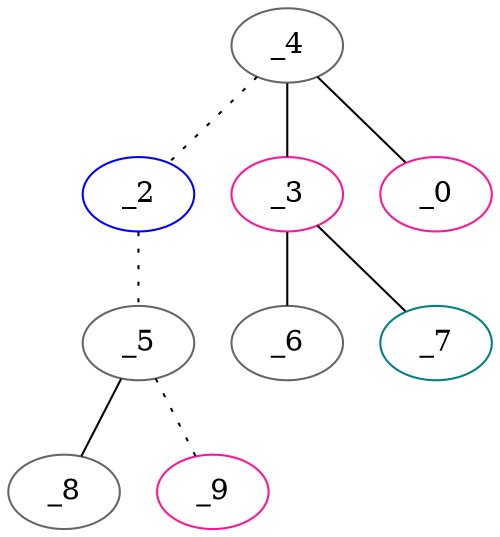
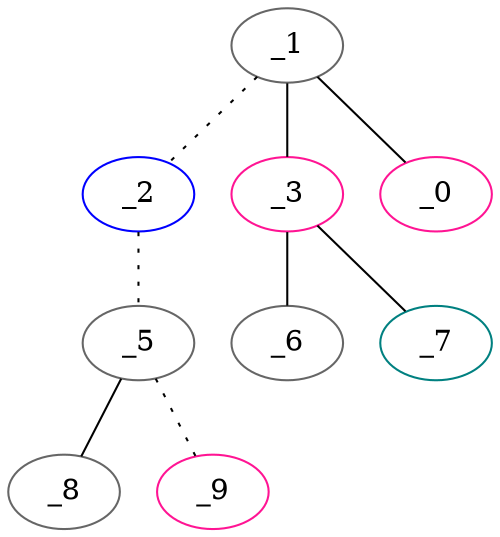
(287, 45) -> (287, 45)
